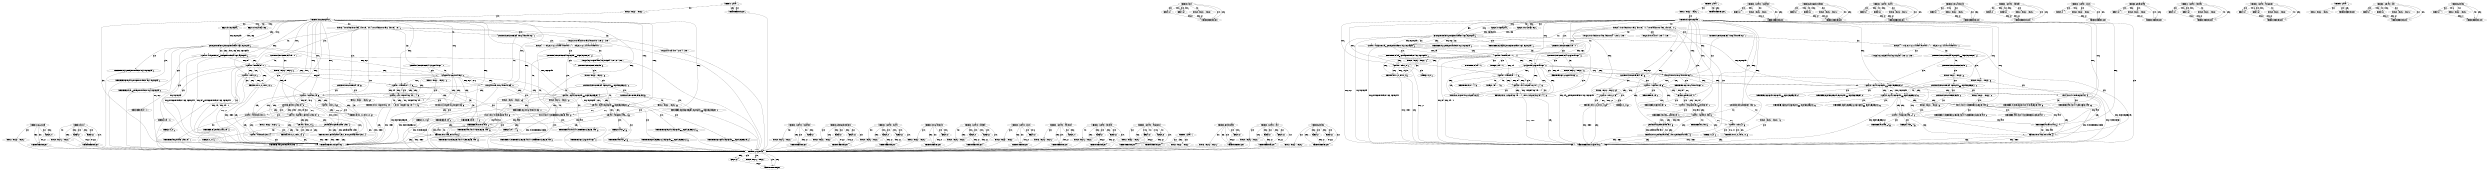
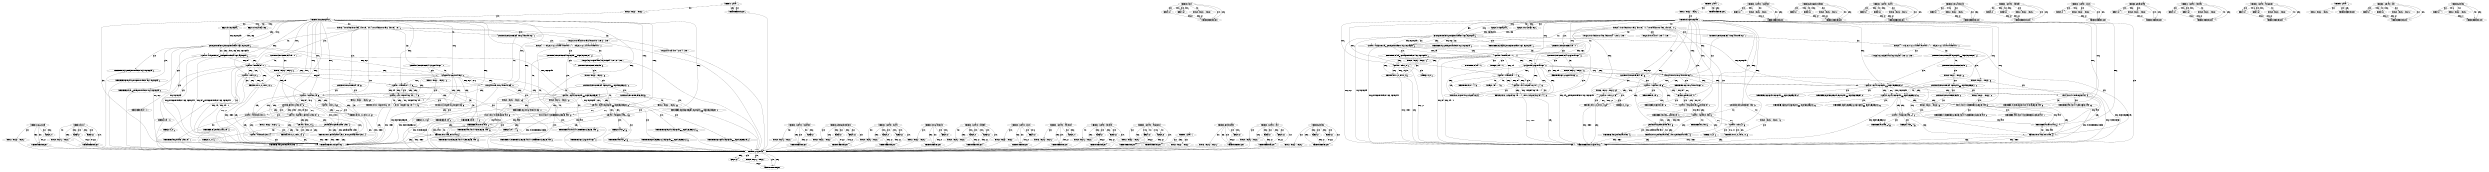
none -> (1617, 135)
